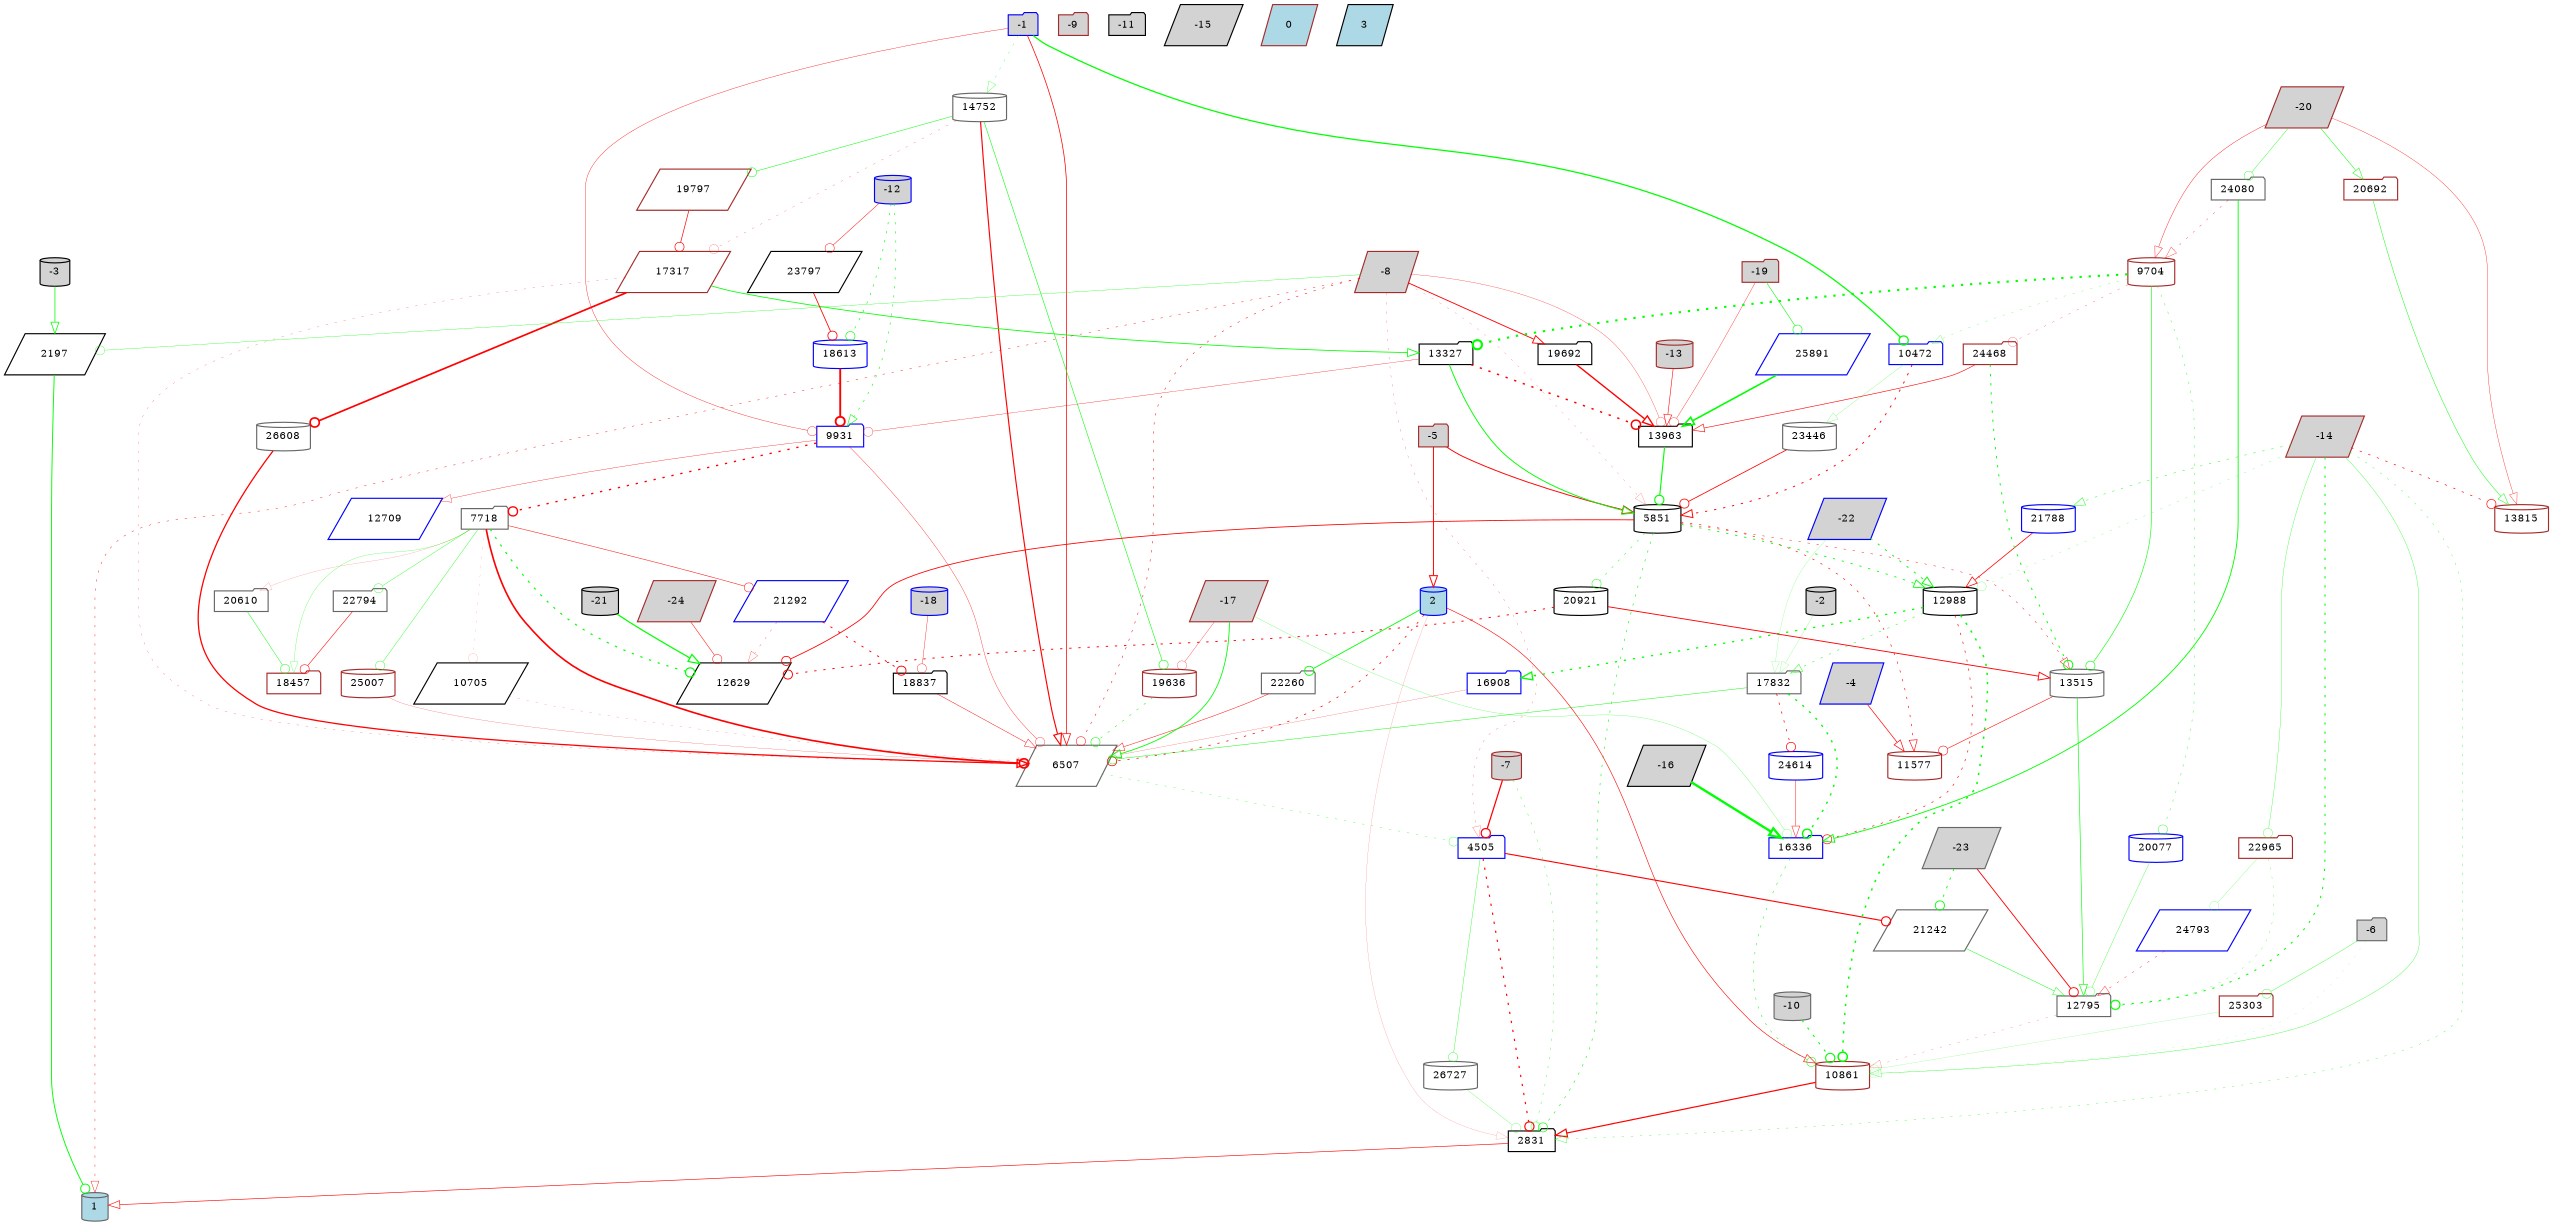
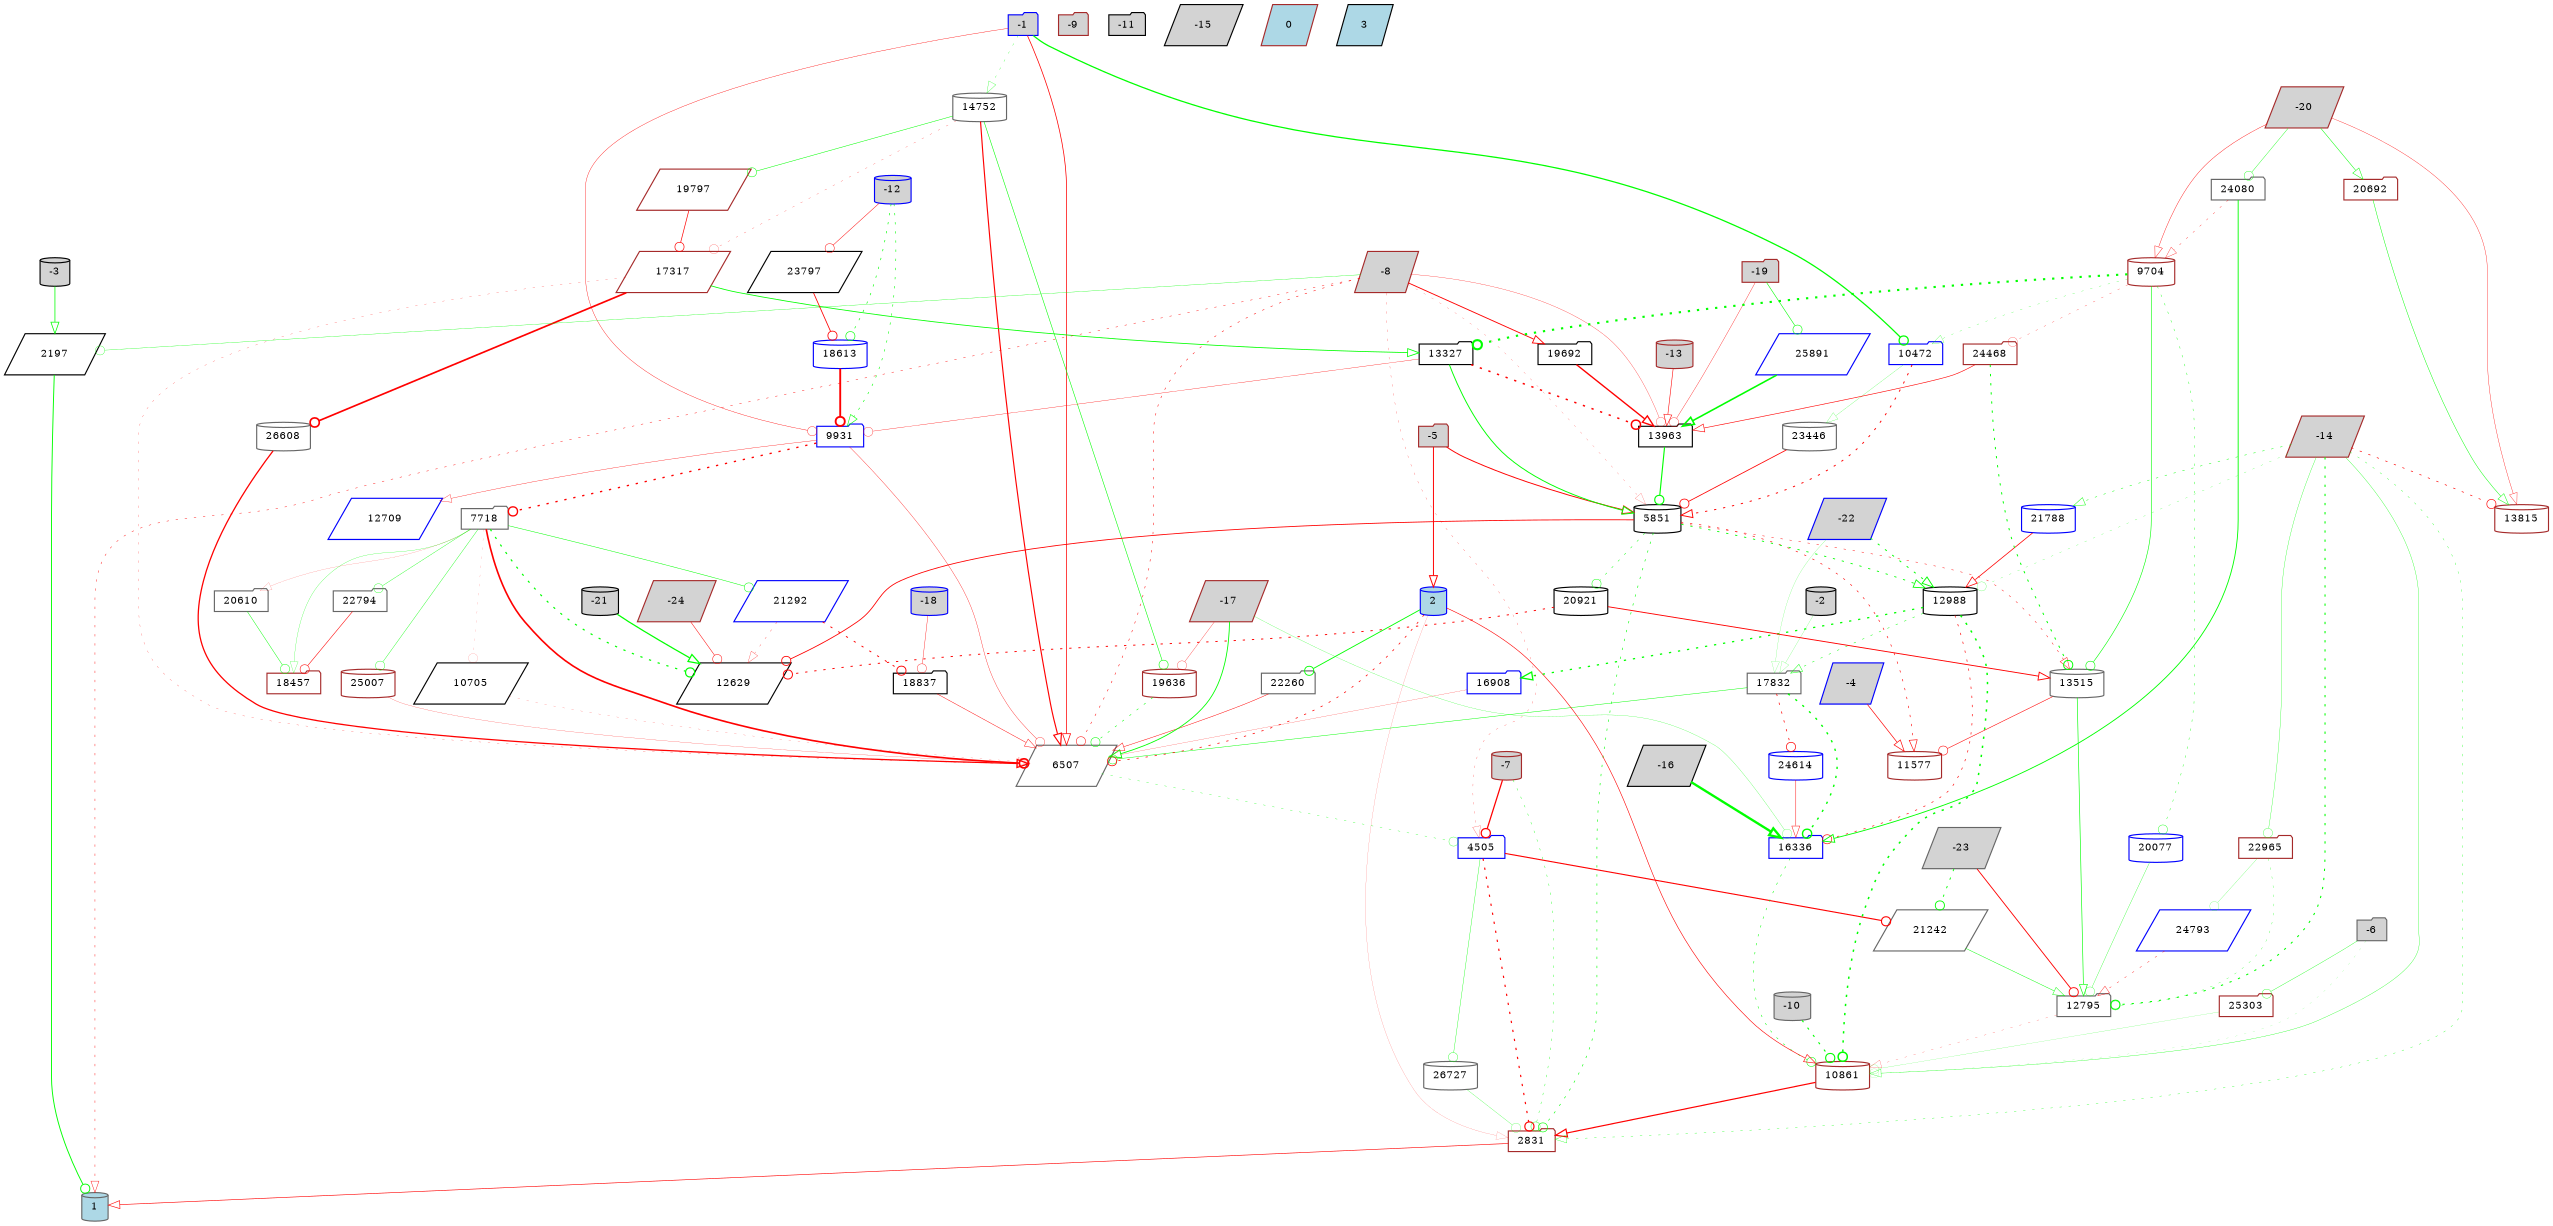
(627, 555) -> (627, 555)
(1532, 1141) -> (1532, 1141)
